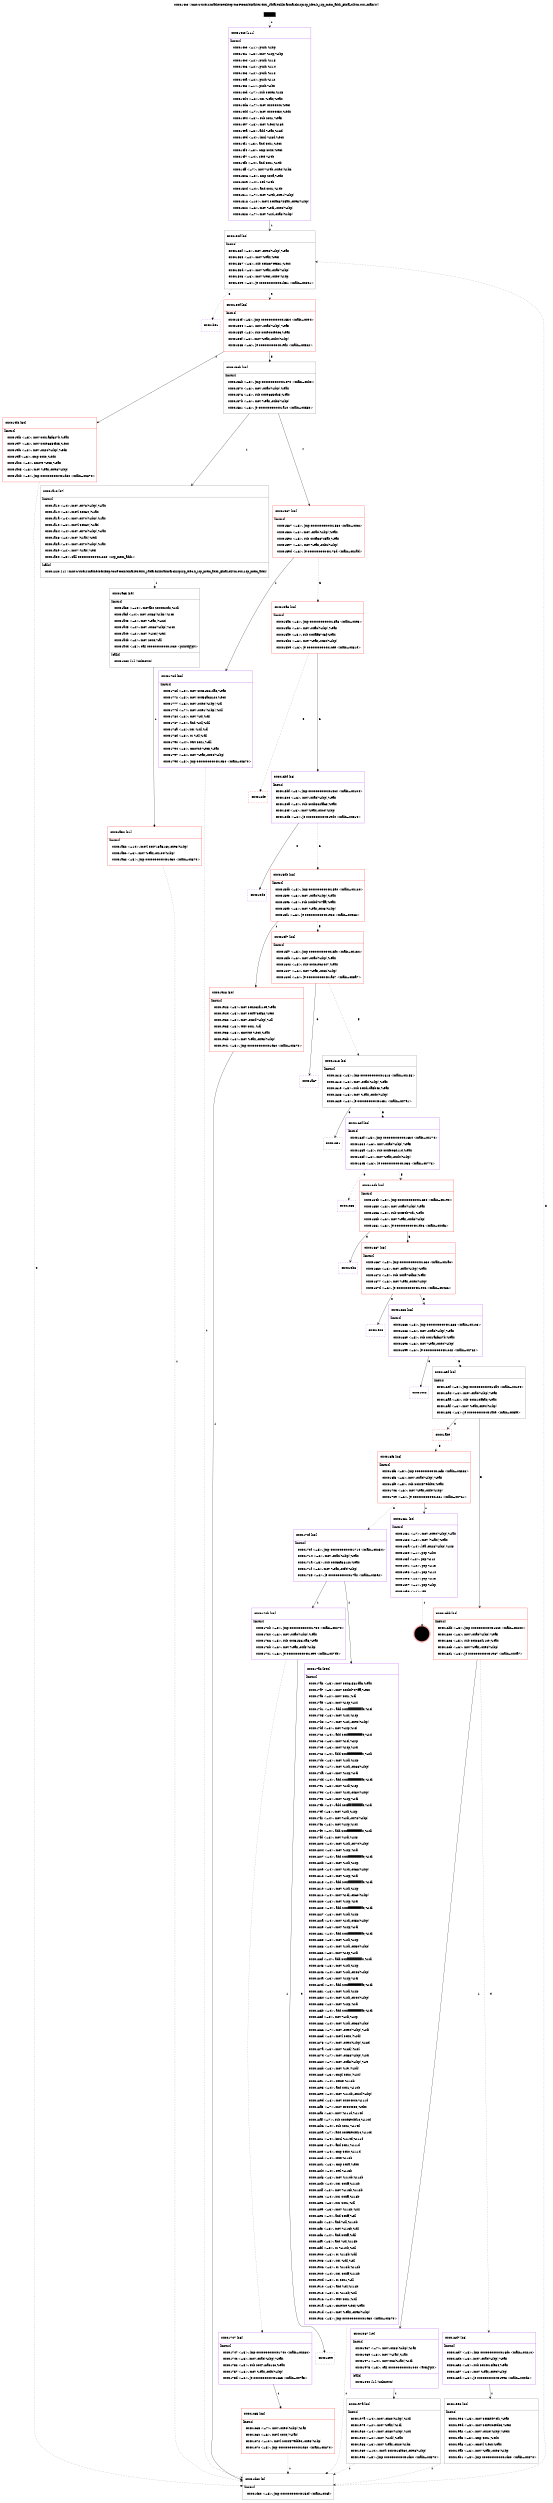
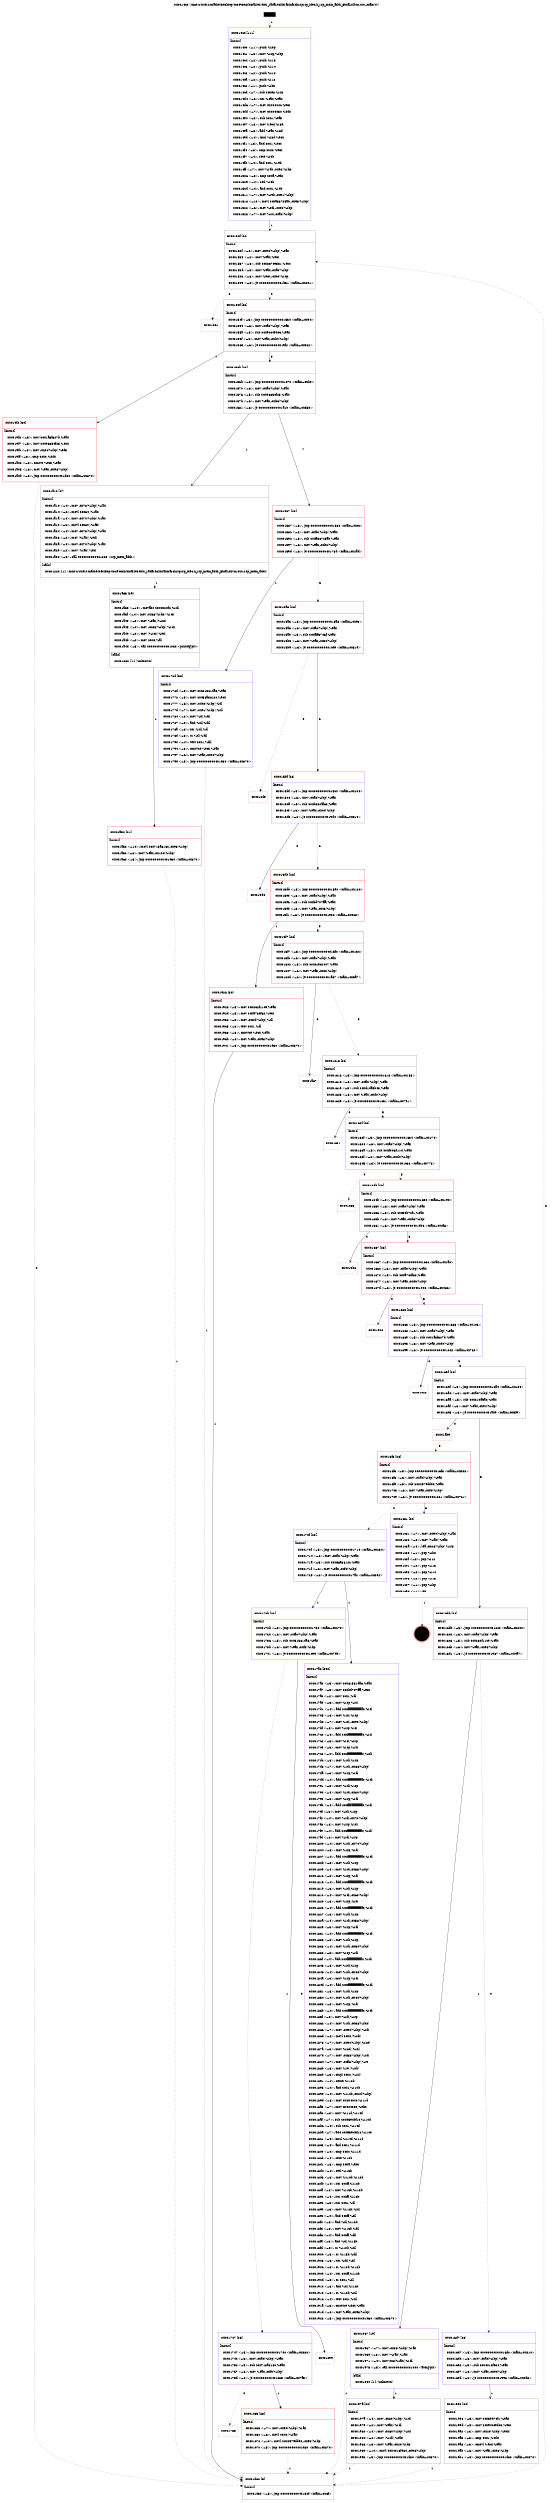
(426, 1508) -> (426, 1508)
none -> (228, 2431)
